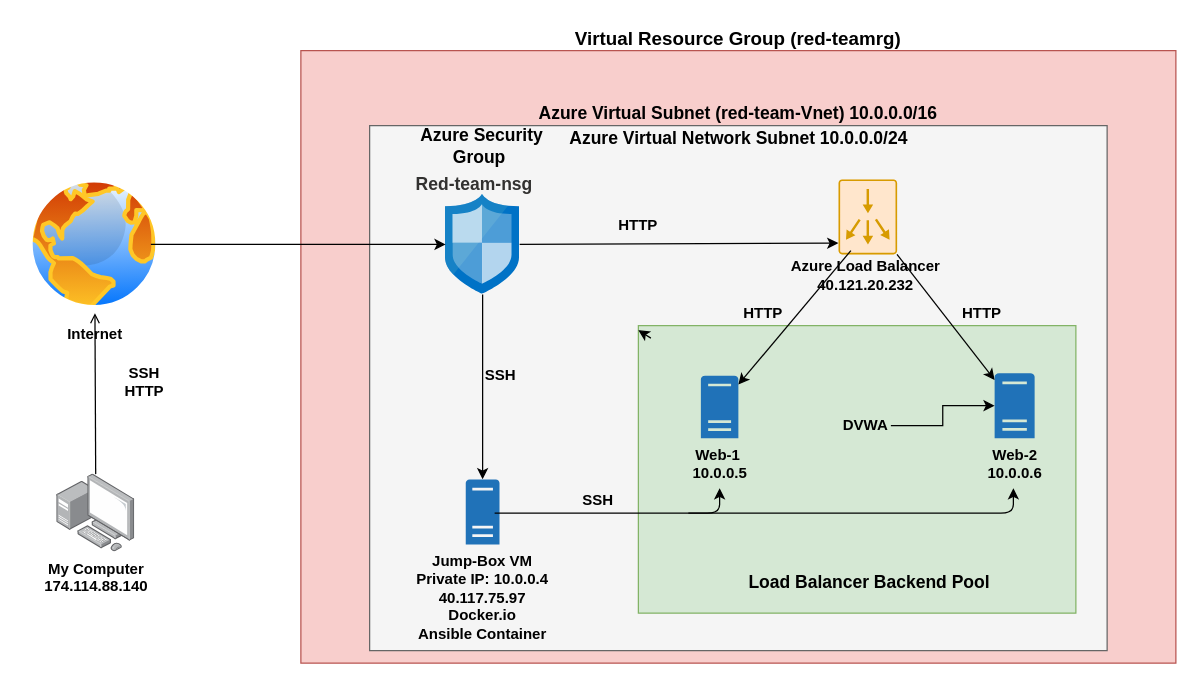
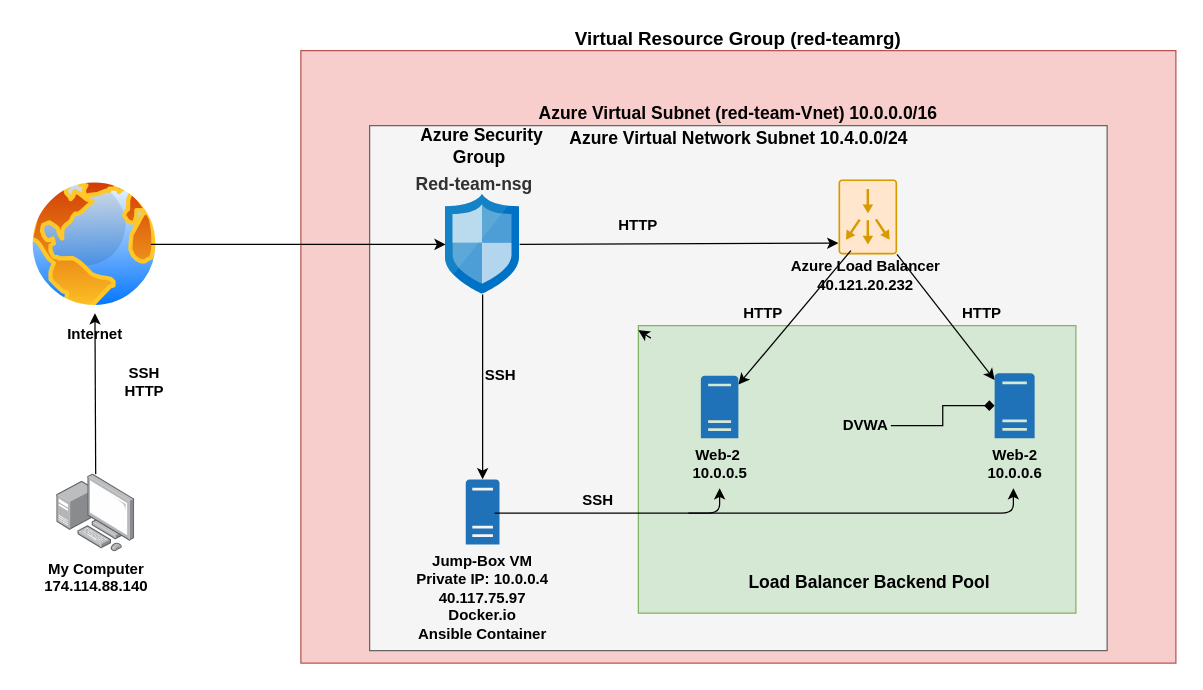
(739, 138) -> (739, 138)
(95, 321) -> (95, 323)
(984, 406) -> (984, 406)
(720, 465) -> (720, 465)
